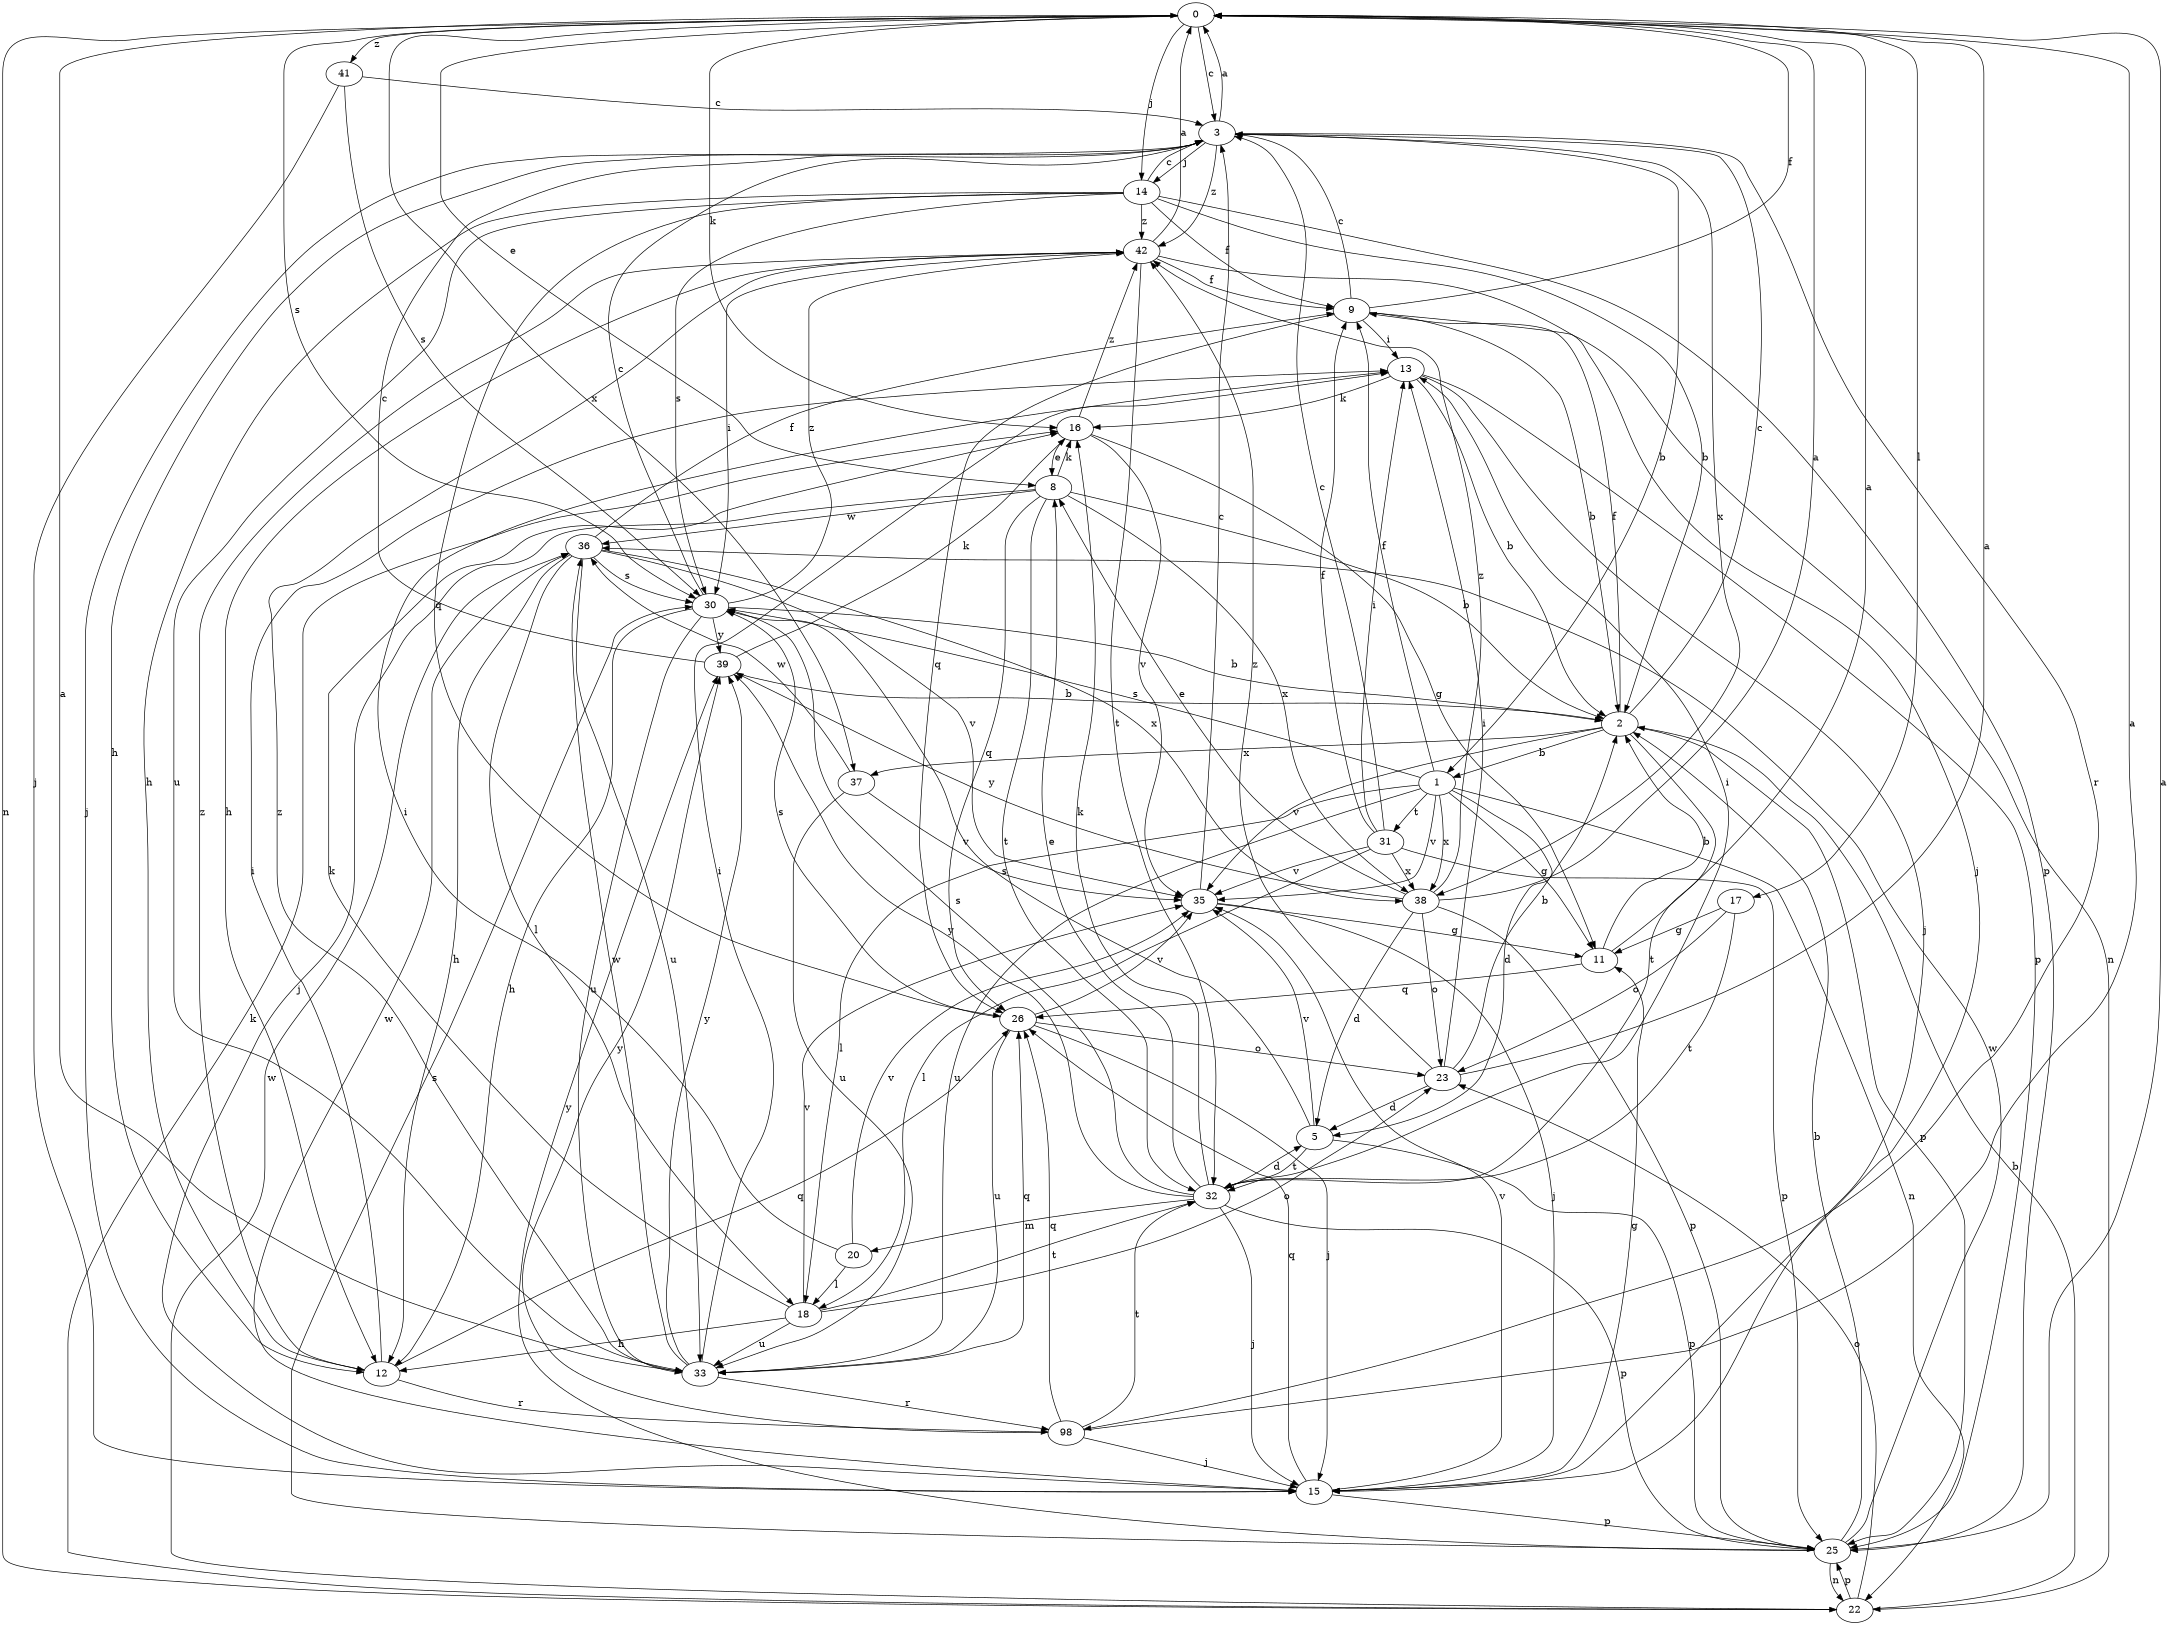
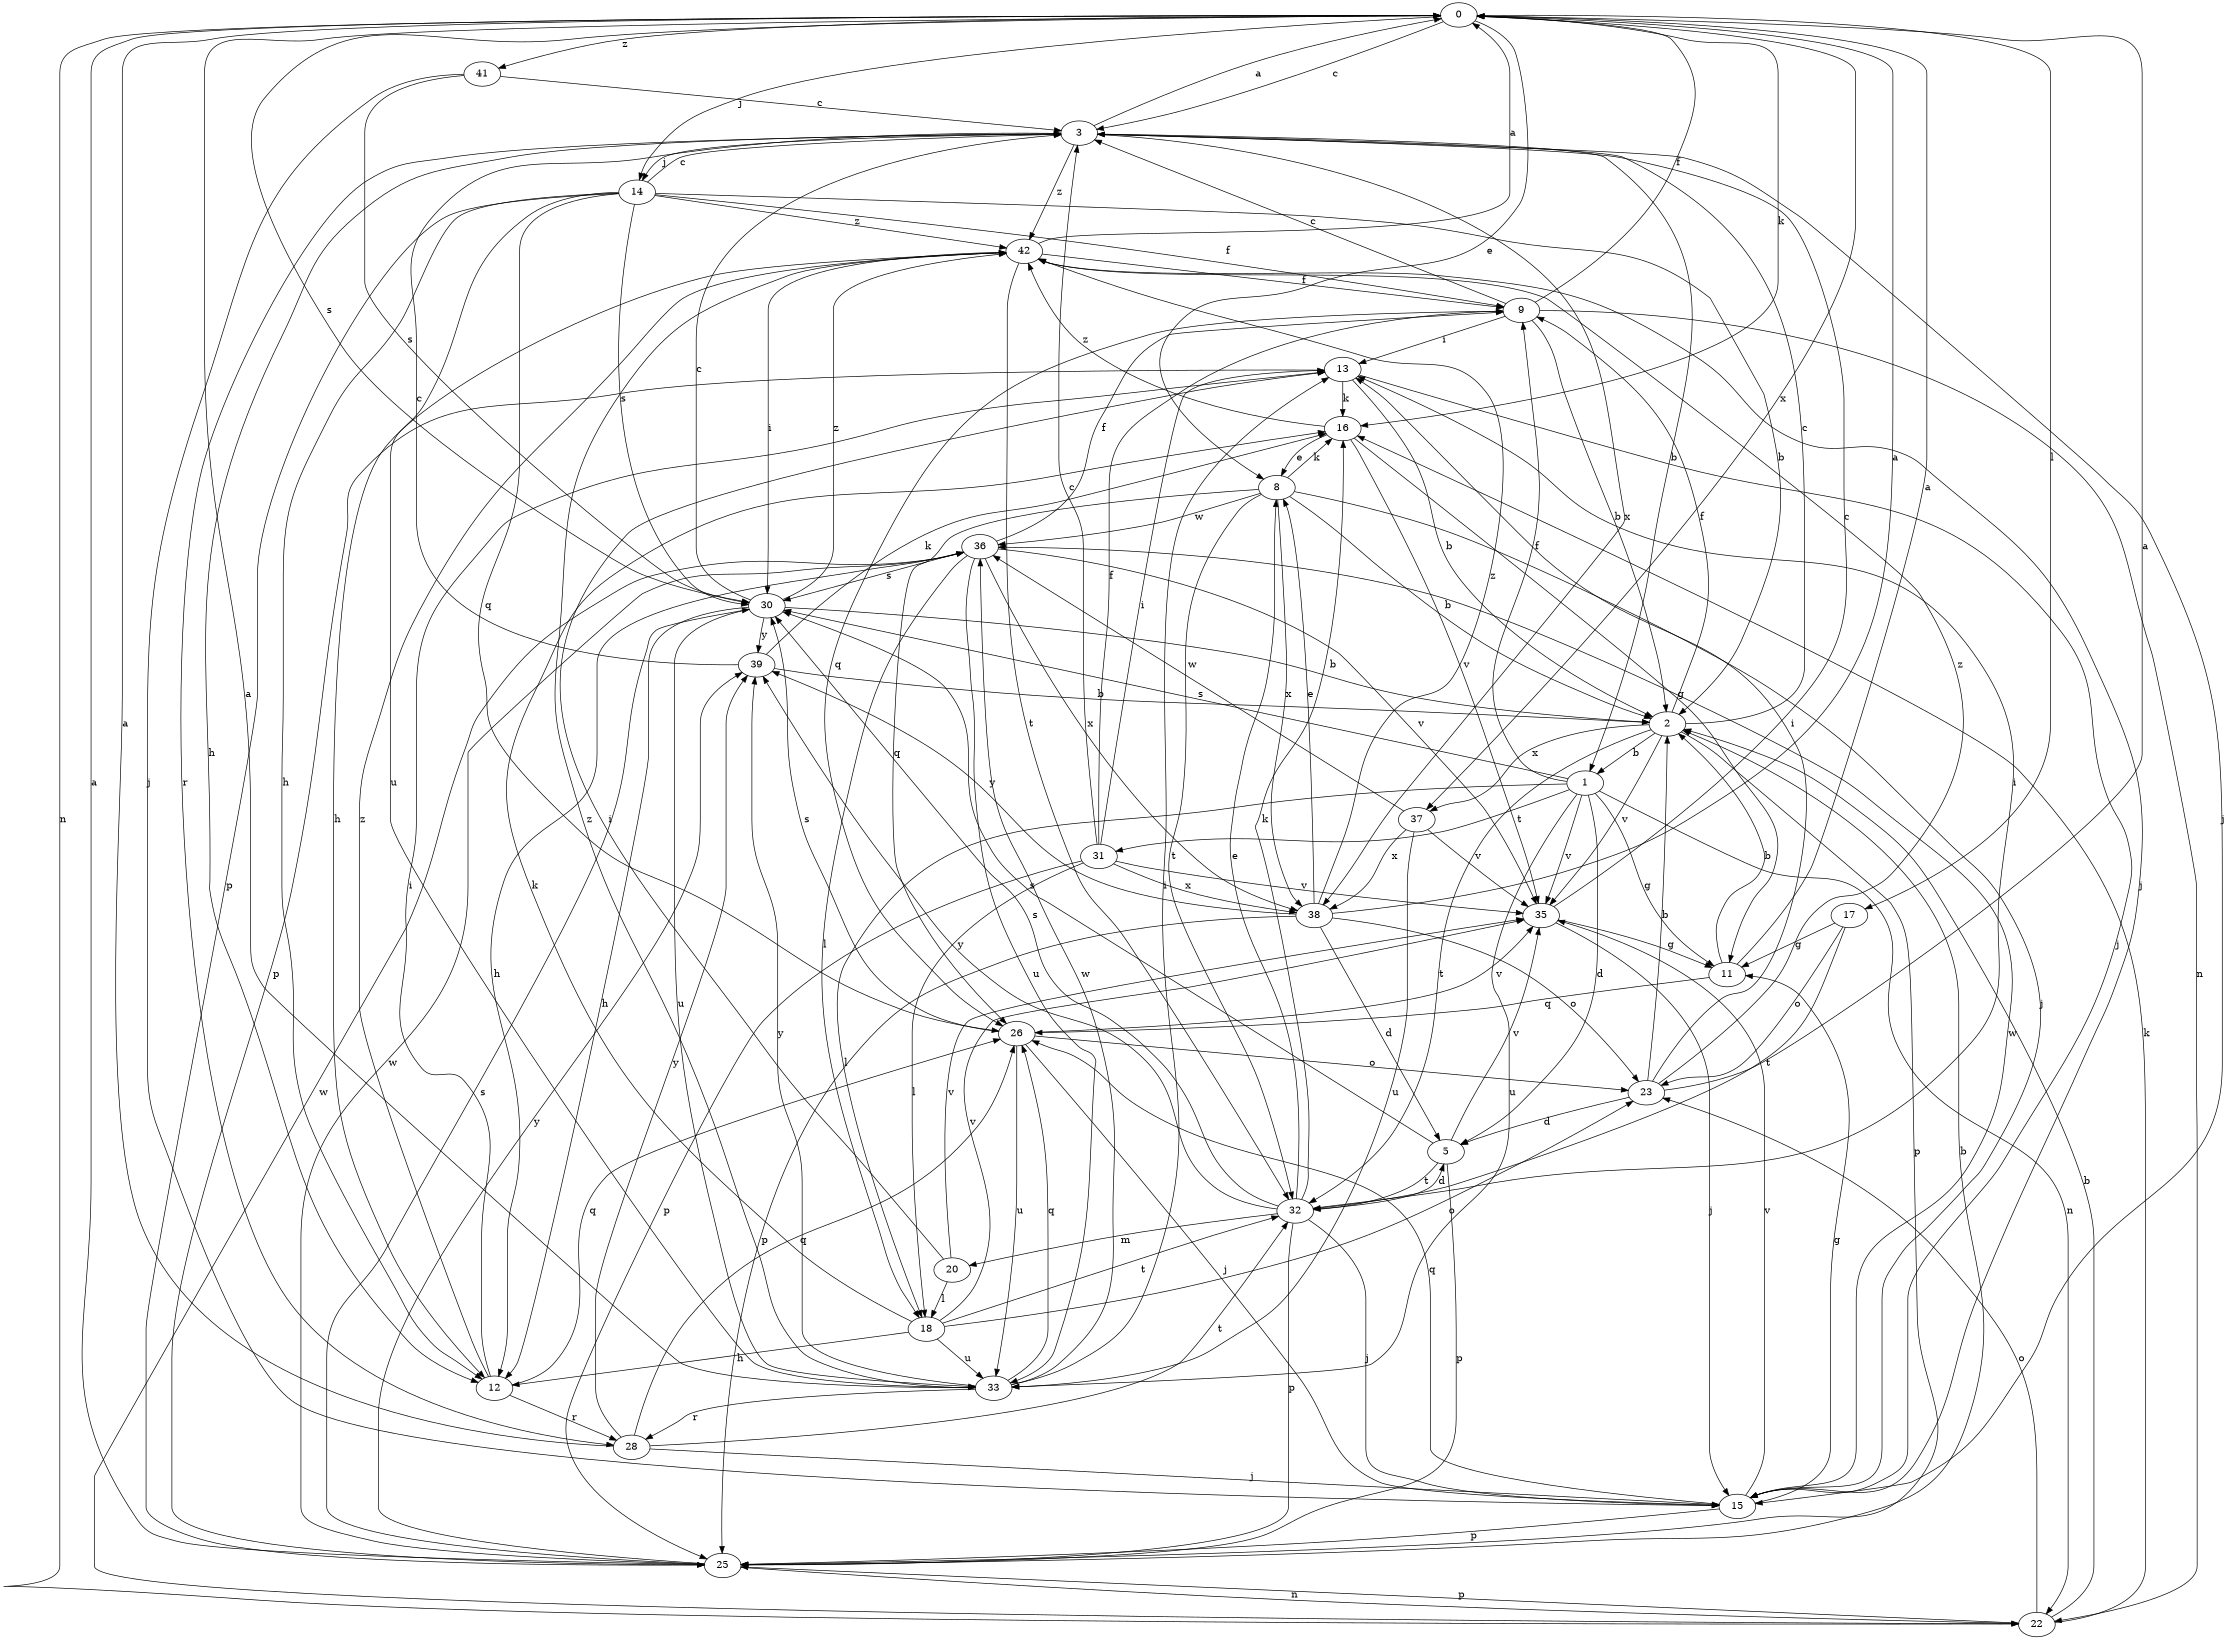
(1443, 841) -> (1375, 872)
(1066, 1433) -> (632, 1447)
